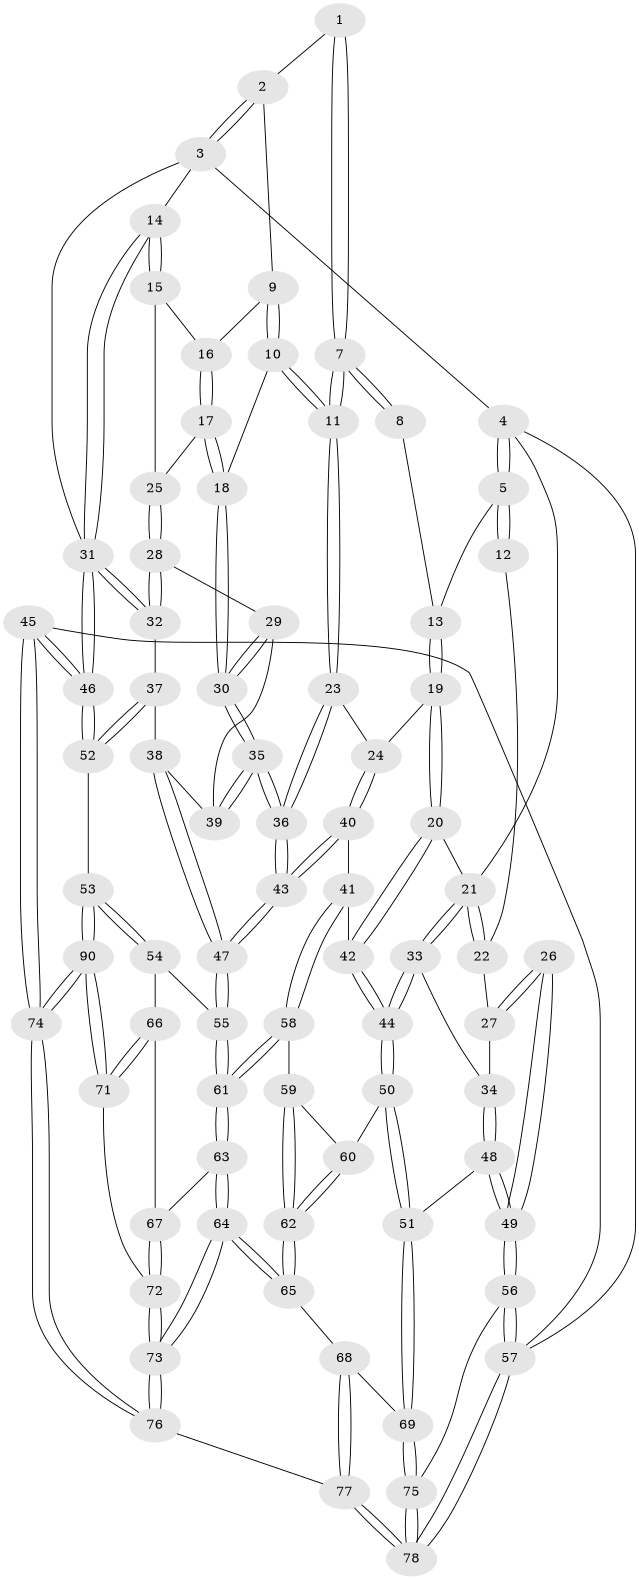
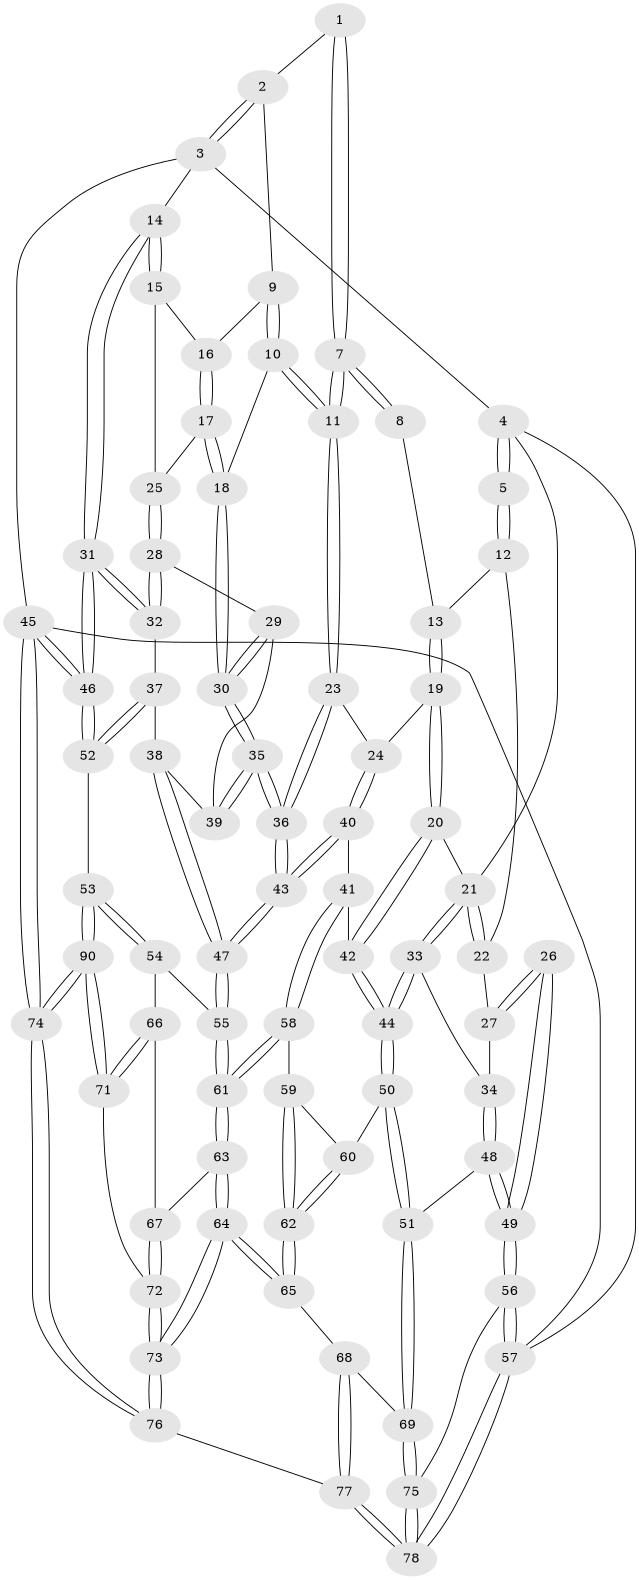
(52, 321) -> (17, 336)
(463, 553) -> (470, 589)
